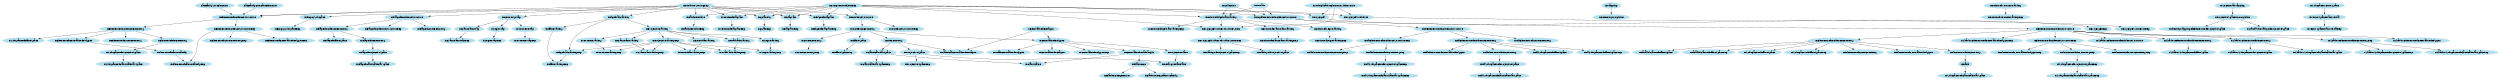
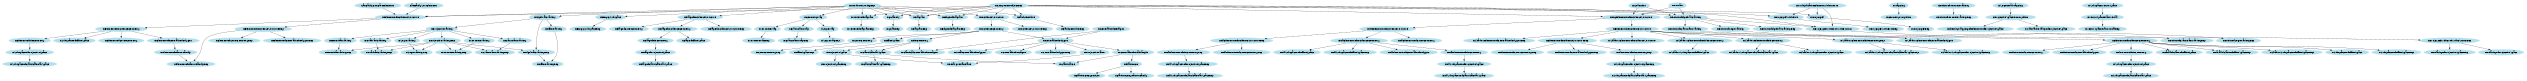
none -> (2292, 52)
(1965, 64) -> (2131, 64)
